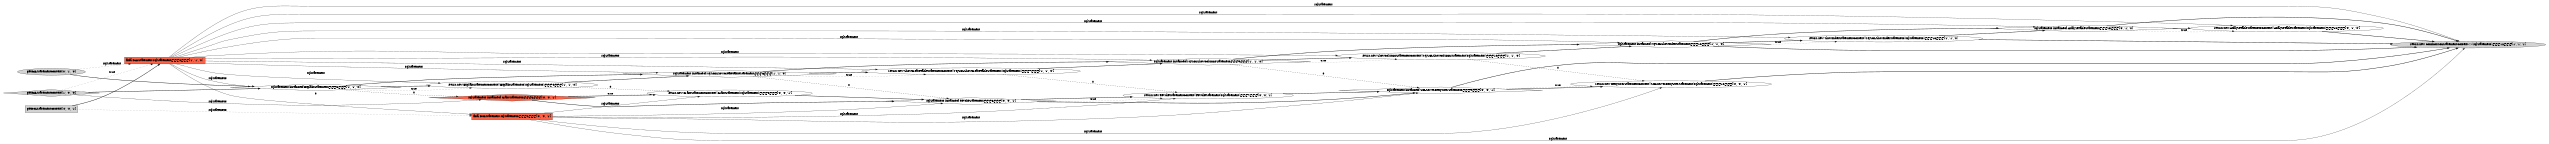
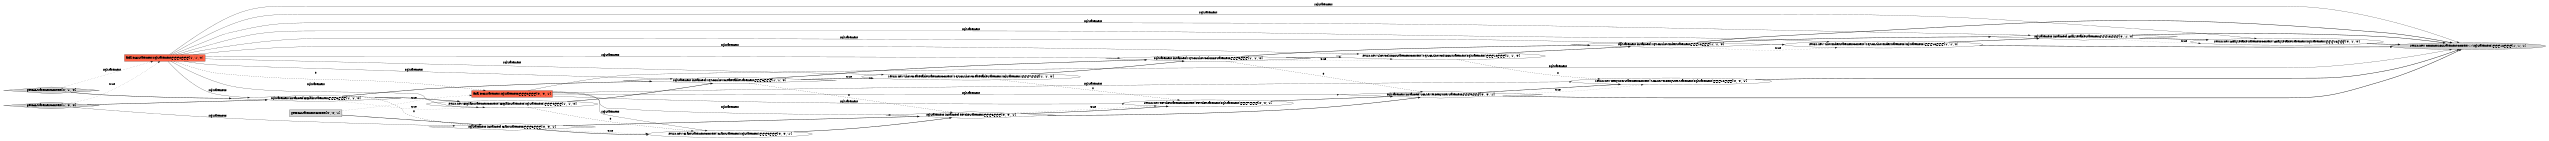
(51, 72) -> (51, 90)
(117, 90) -> (411, 120)
(512, 98) -> (512, 127)
(308, 104) -> (328, 80)
(218, 110) -> (414, 98)
